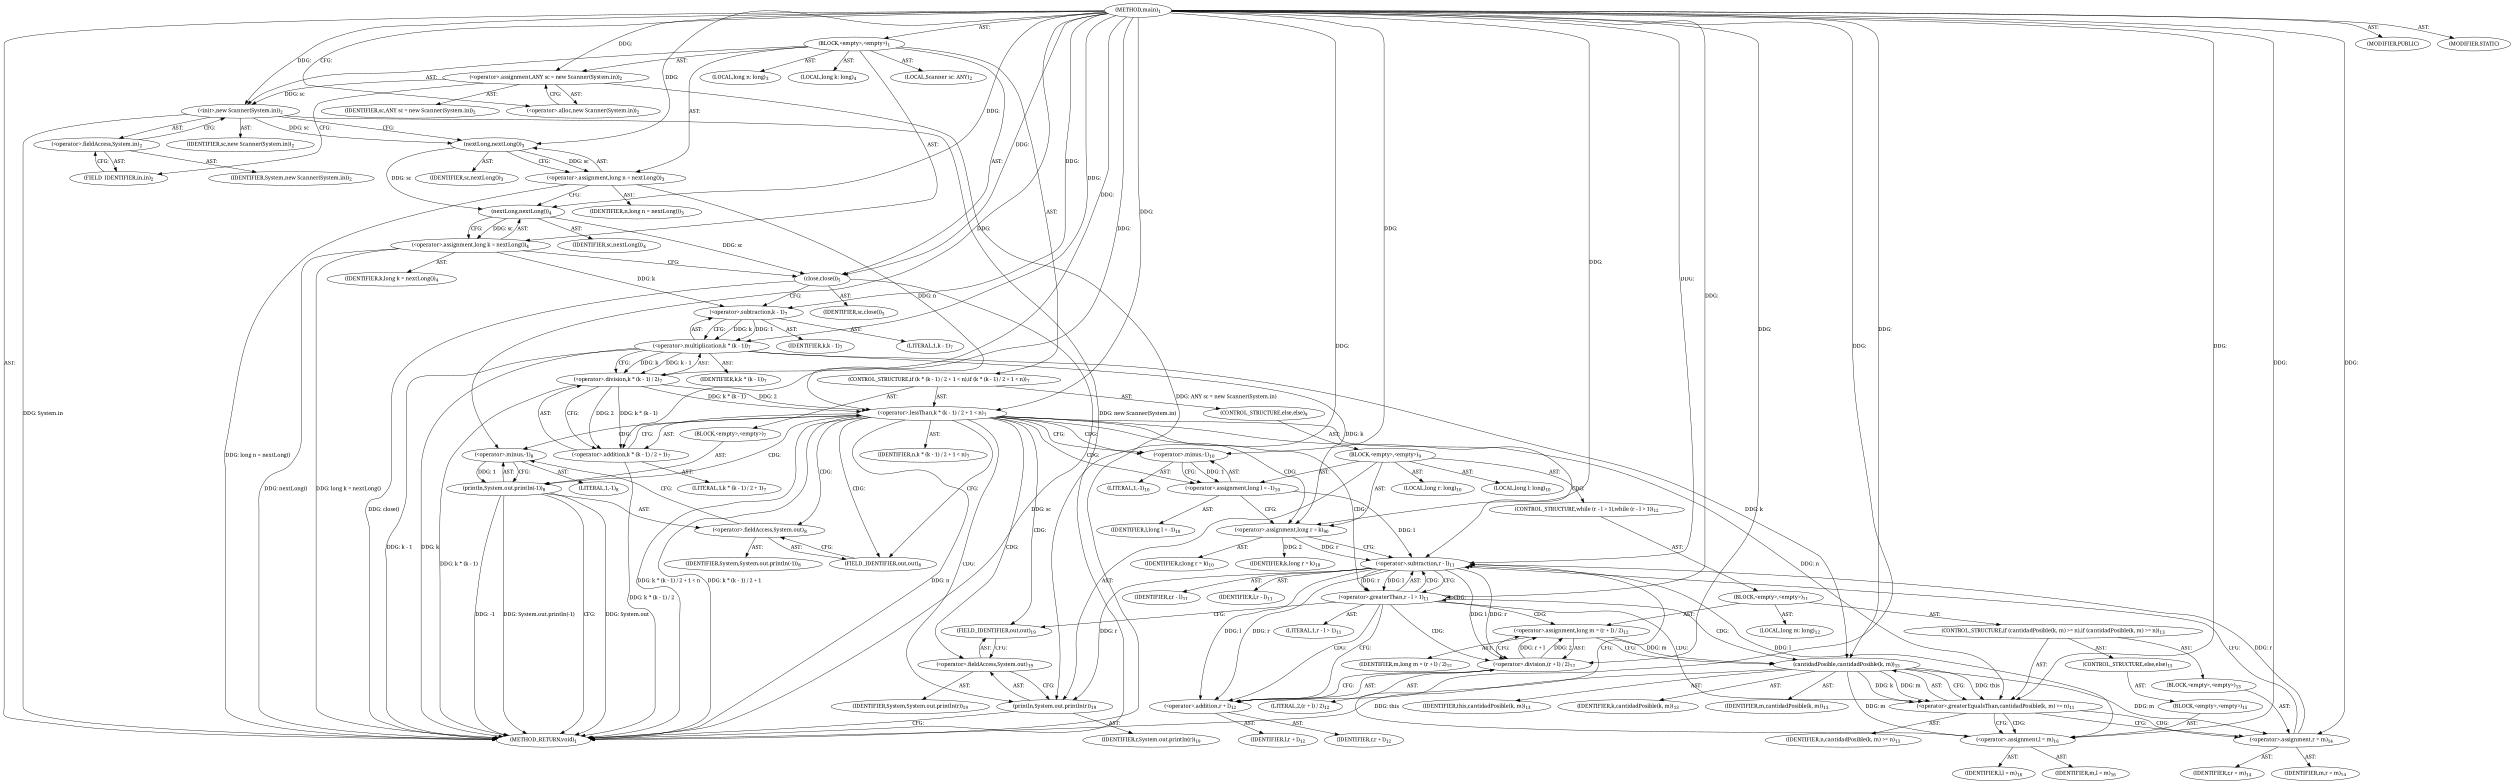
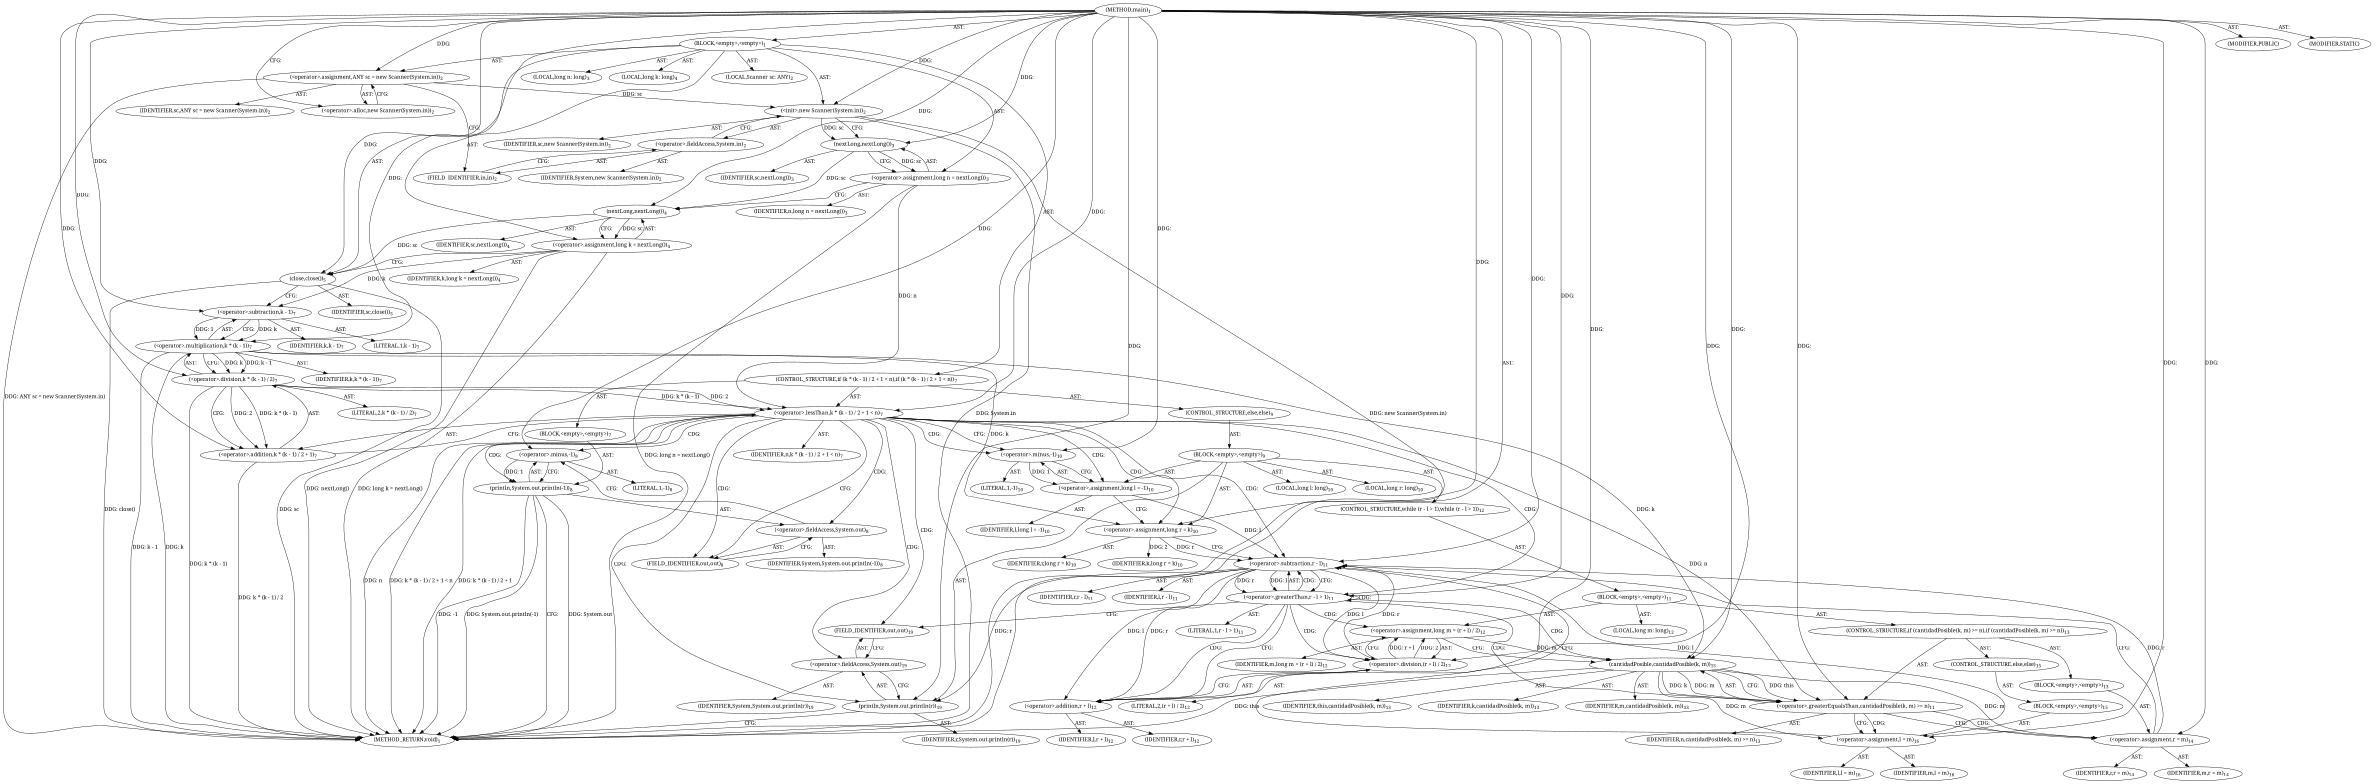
none -> (384, 414)
(729, 489) -> none
(1326, 530) -> (1195, 530)
